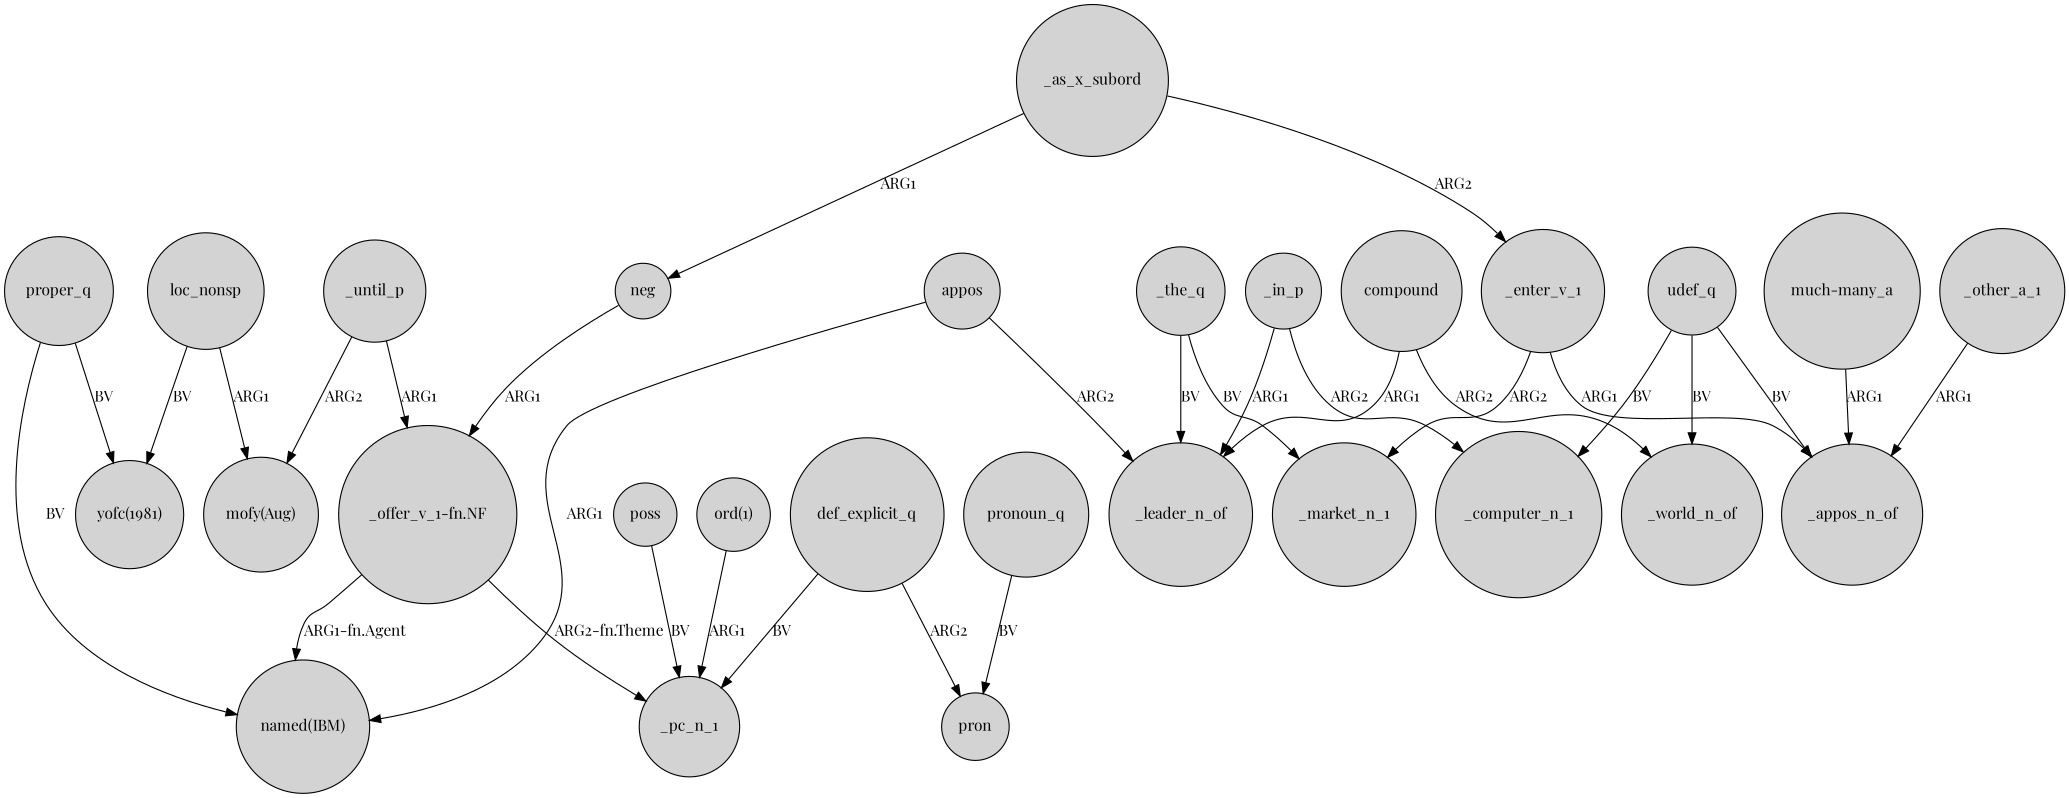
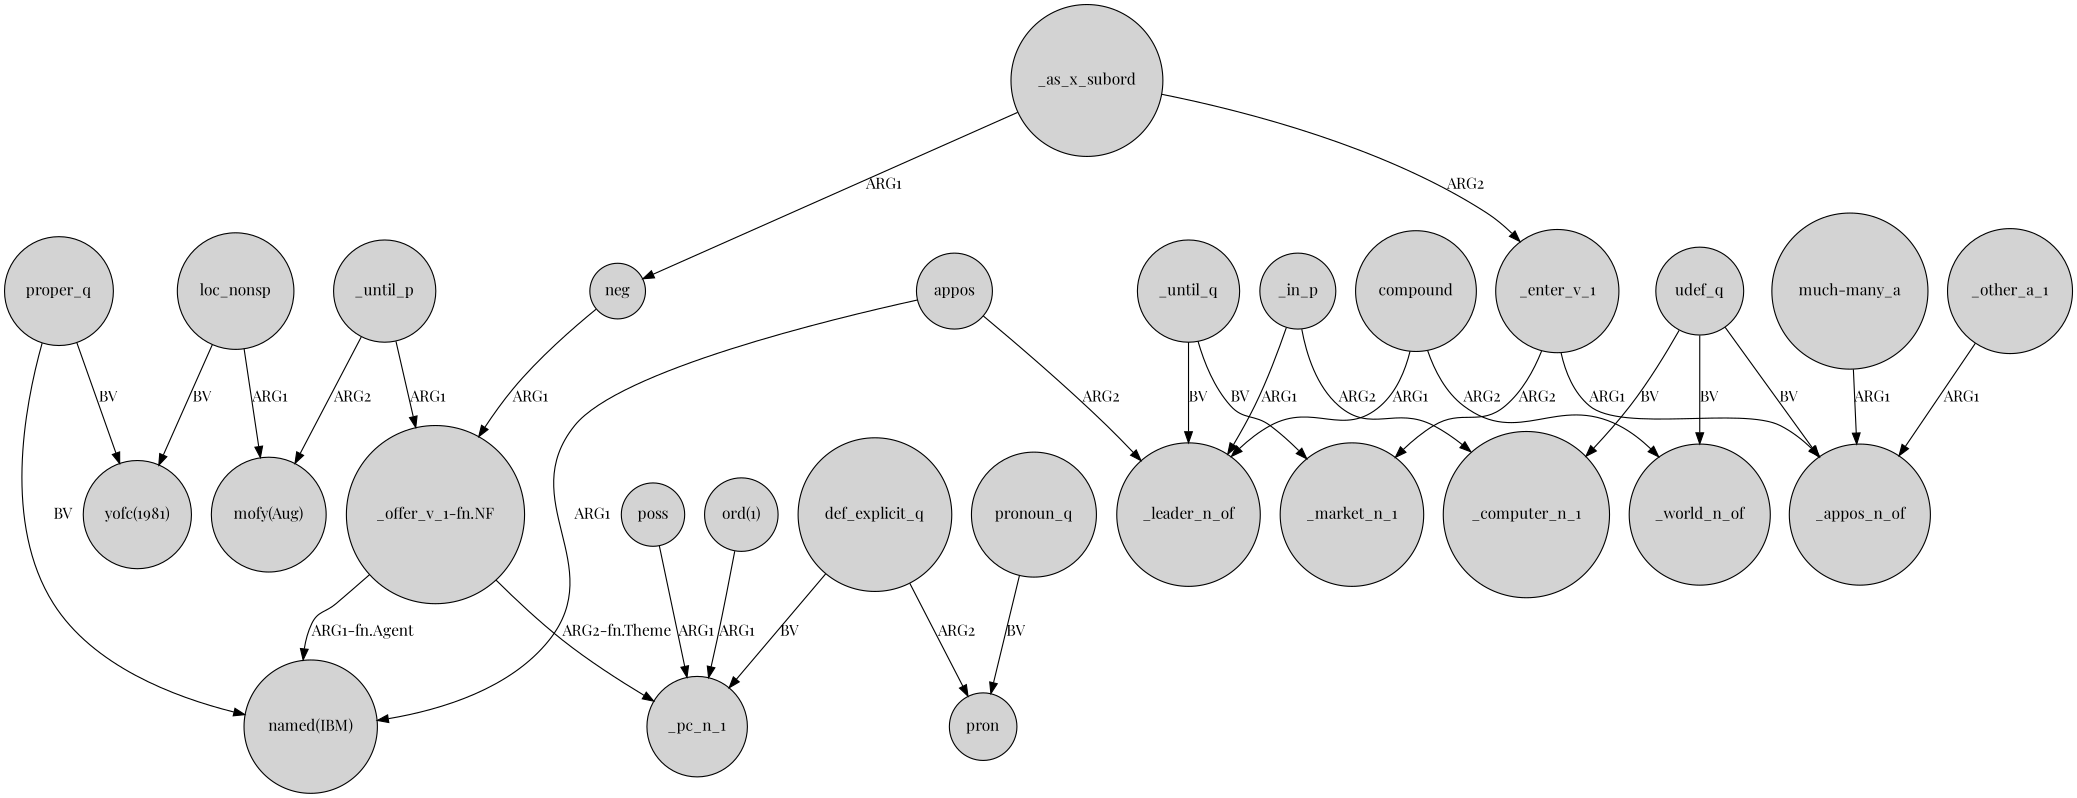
(1181, 291) -> (1189, 291)
(681, 632) -> (697, 632)
